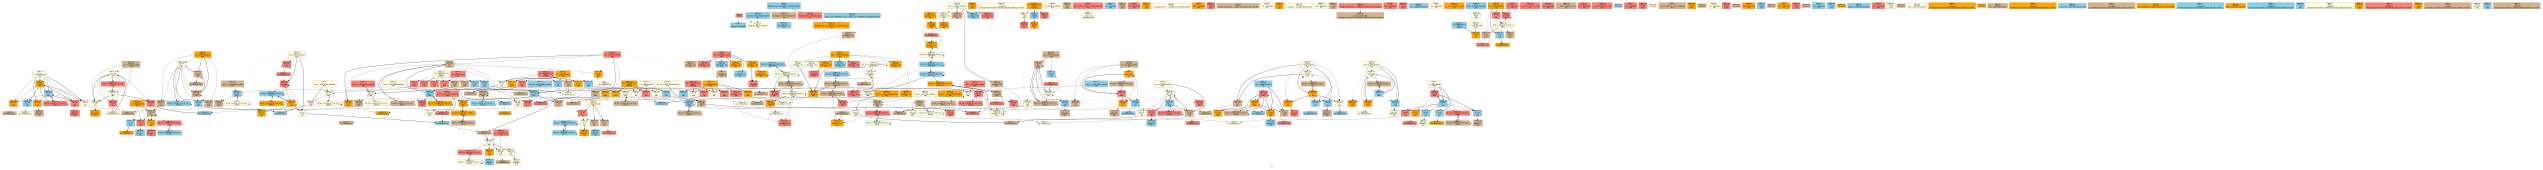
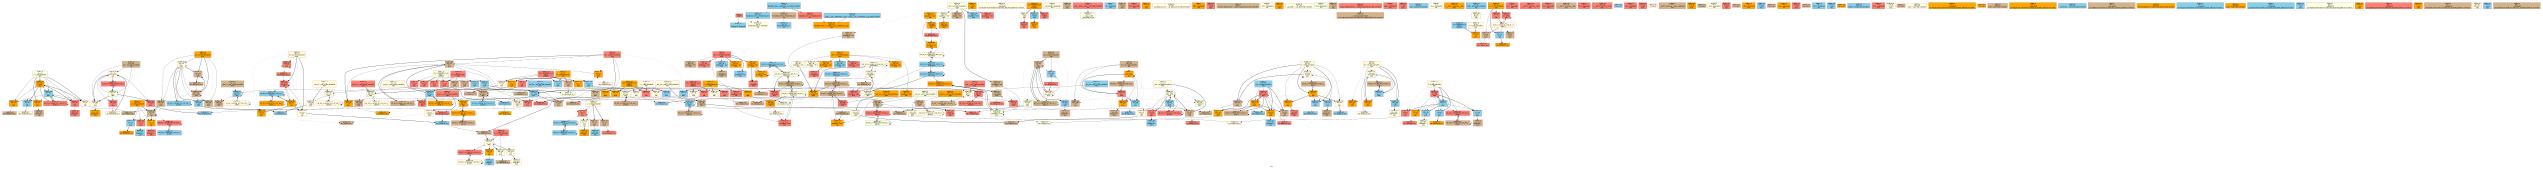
(742, 103) -> (742, 103)
(1200, 103) -> (1200, 103)
